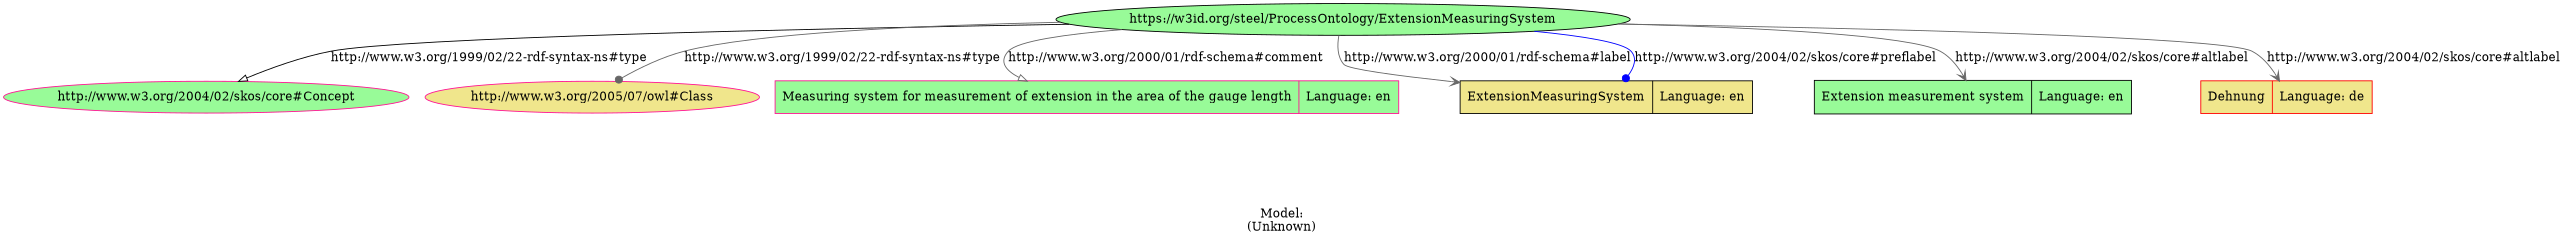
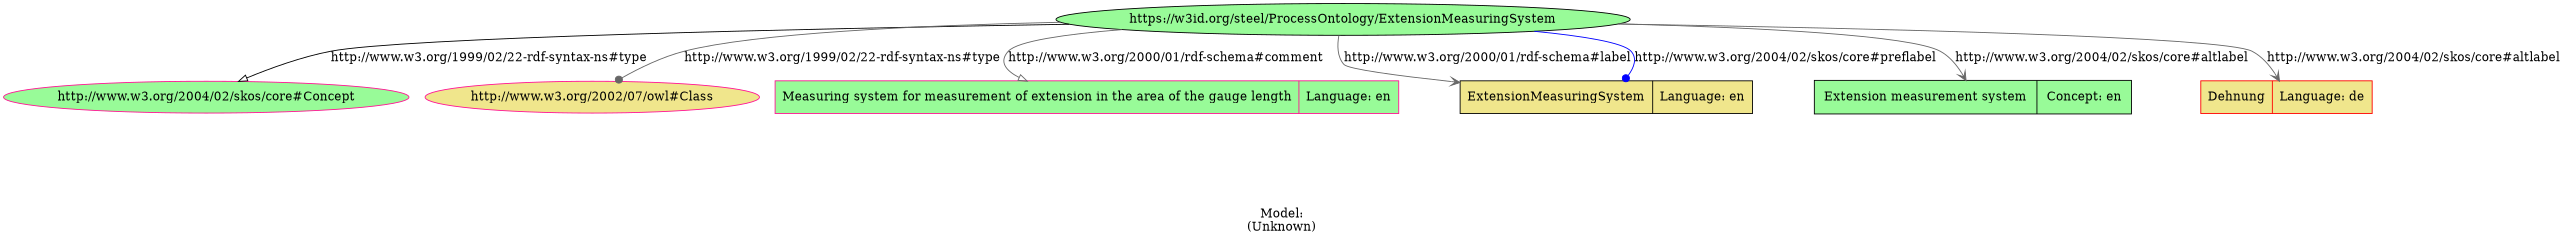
(592, 97) -> (592, 97)
(2082, 97) -> (2084, 97)
